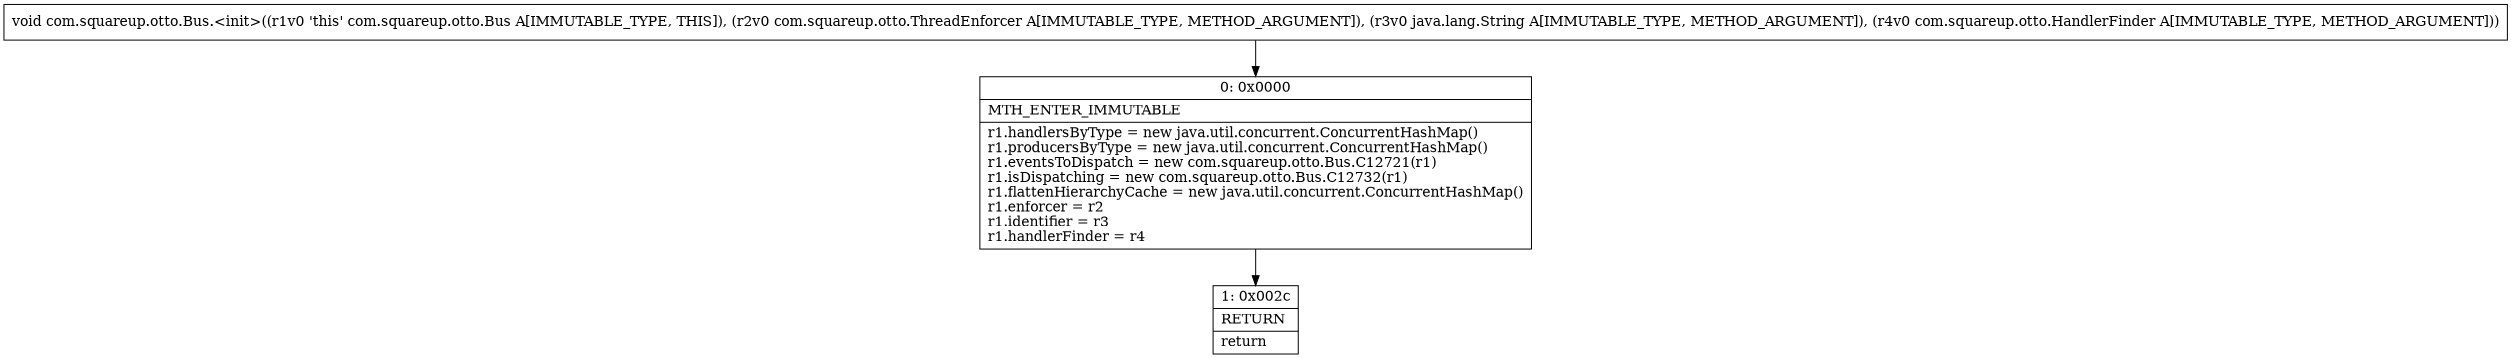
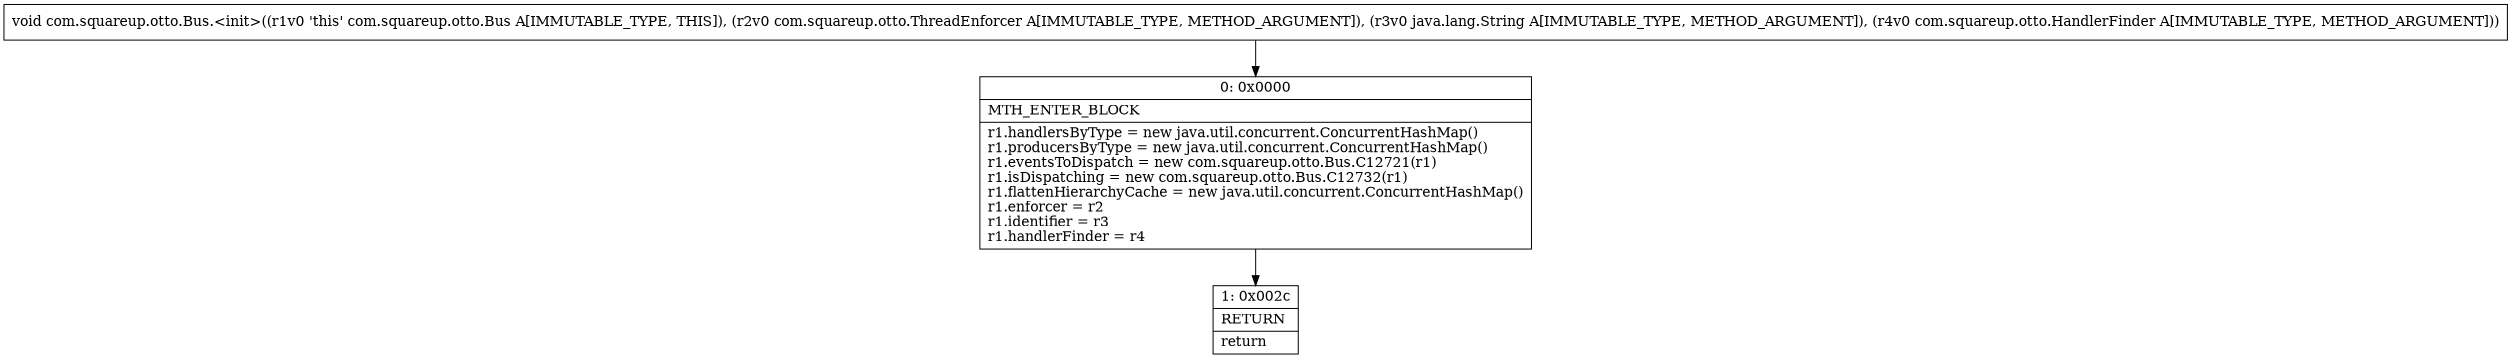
(1085, 110) -> (1064, 110)
